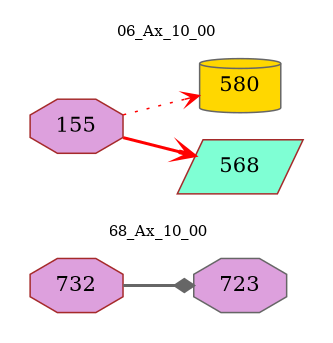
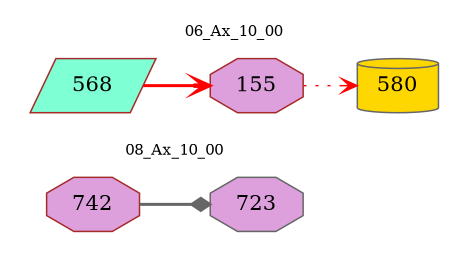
(152, 145) -> (169, 86)
(158, 232) -> (175, 151)
(77, 286) -> (93, 204)
